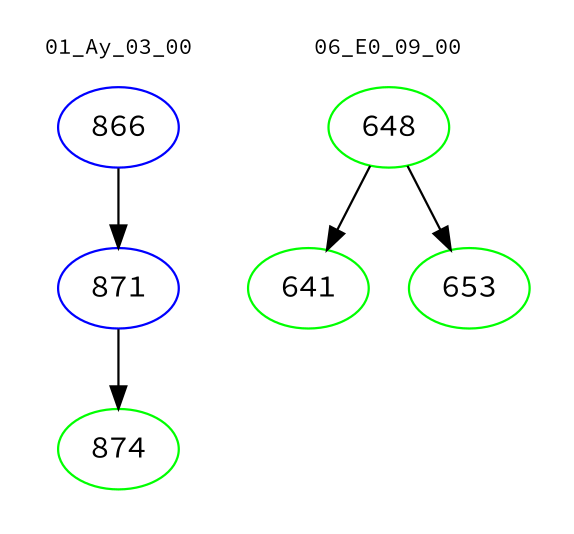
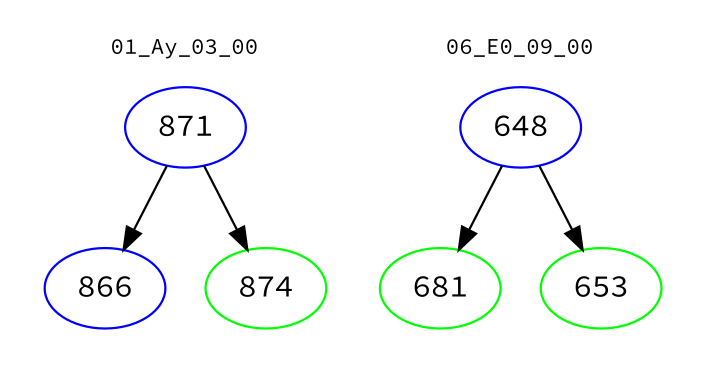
(389, 127) -> (521, 127)
(118, 197) -> (150, 198)
(308, 288) -> (440, 288)
